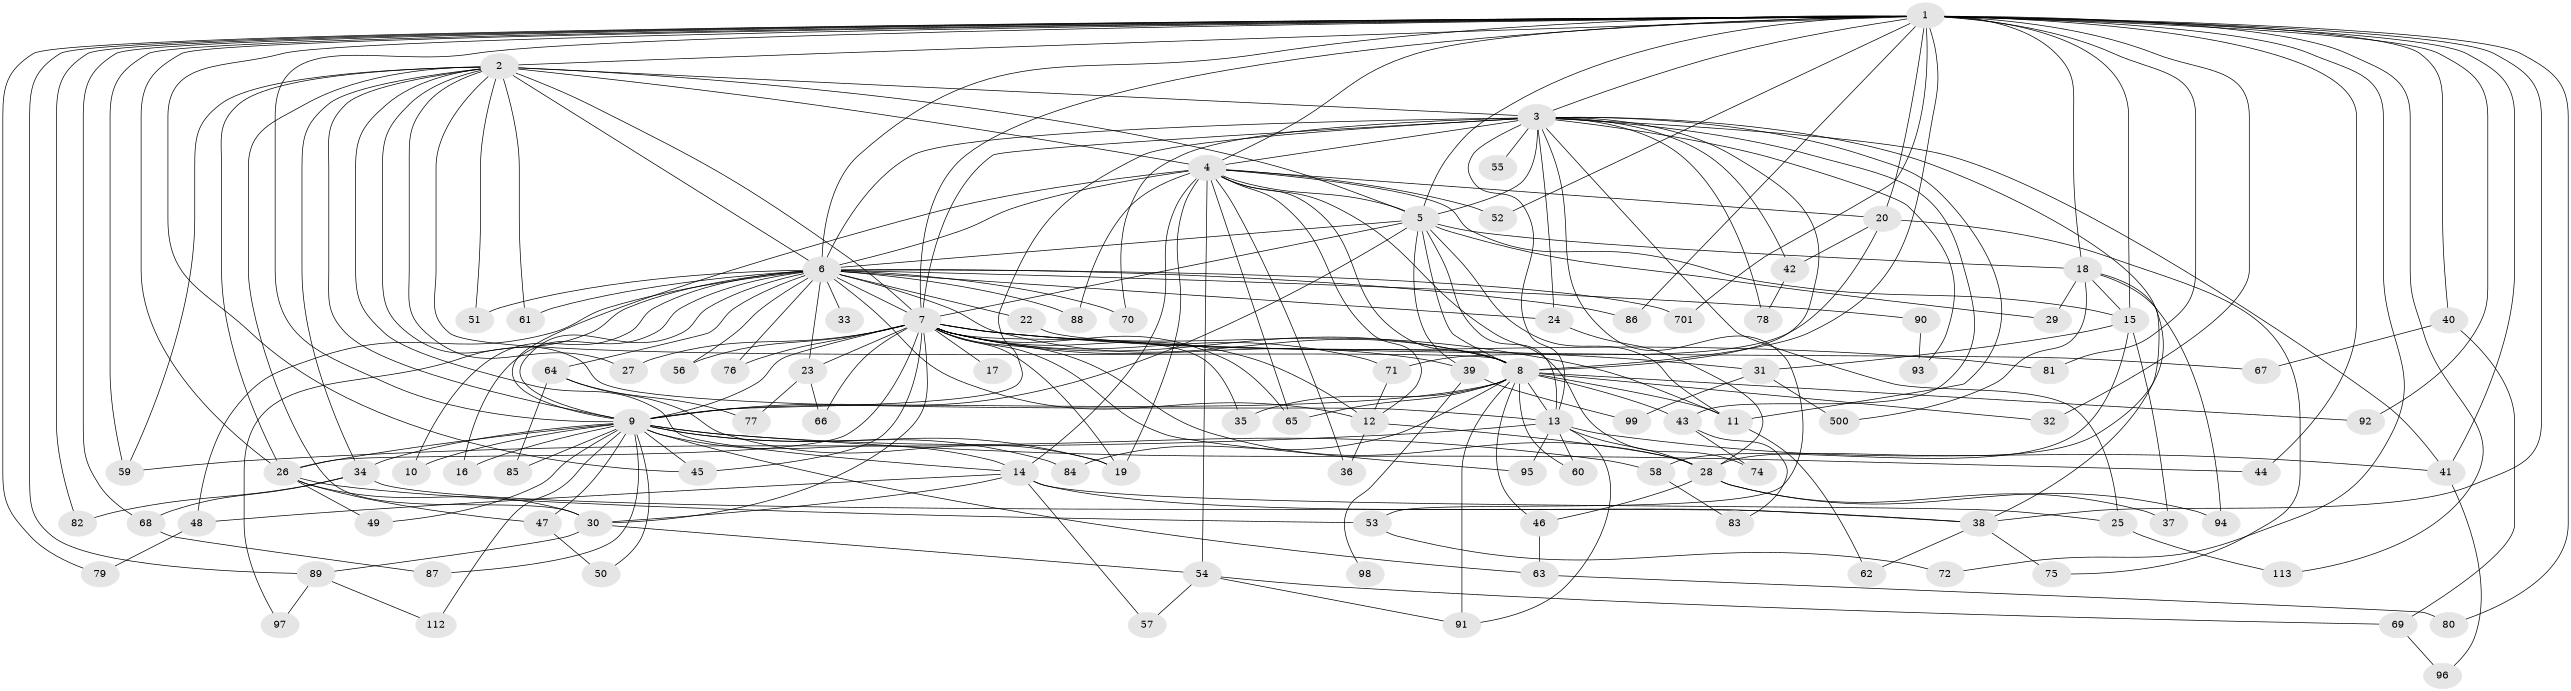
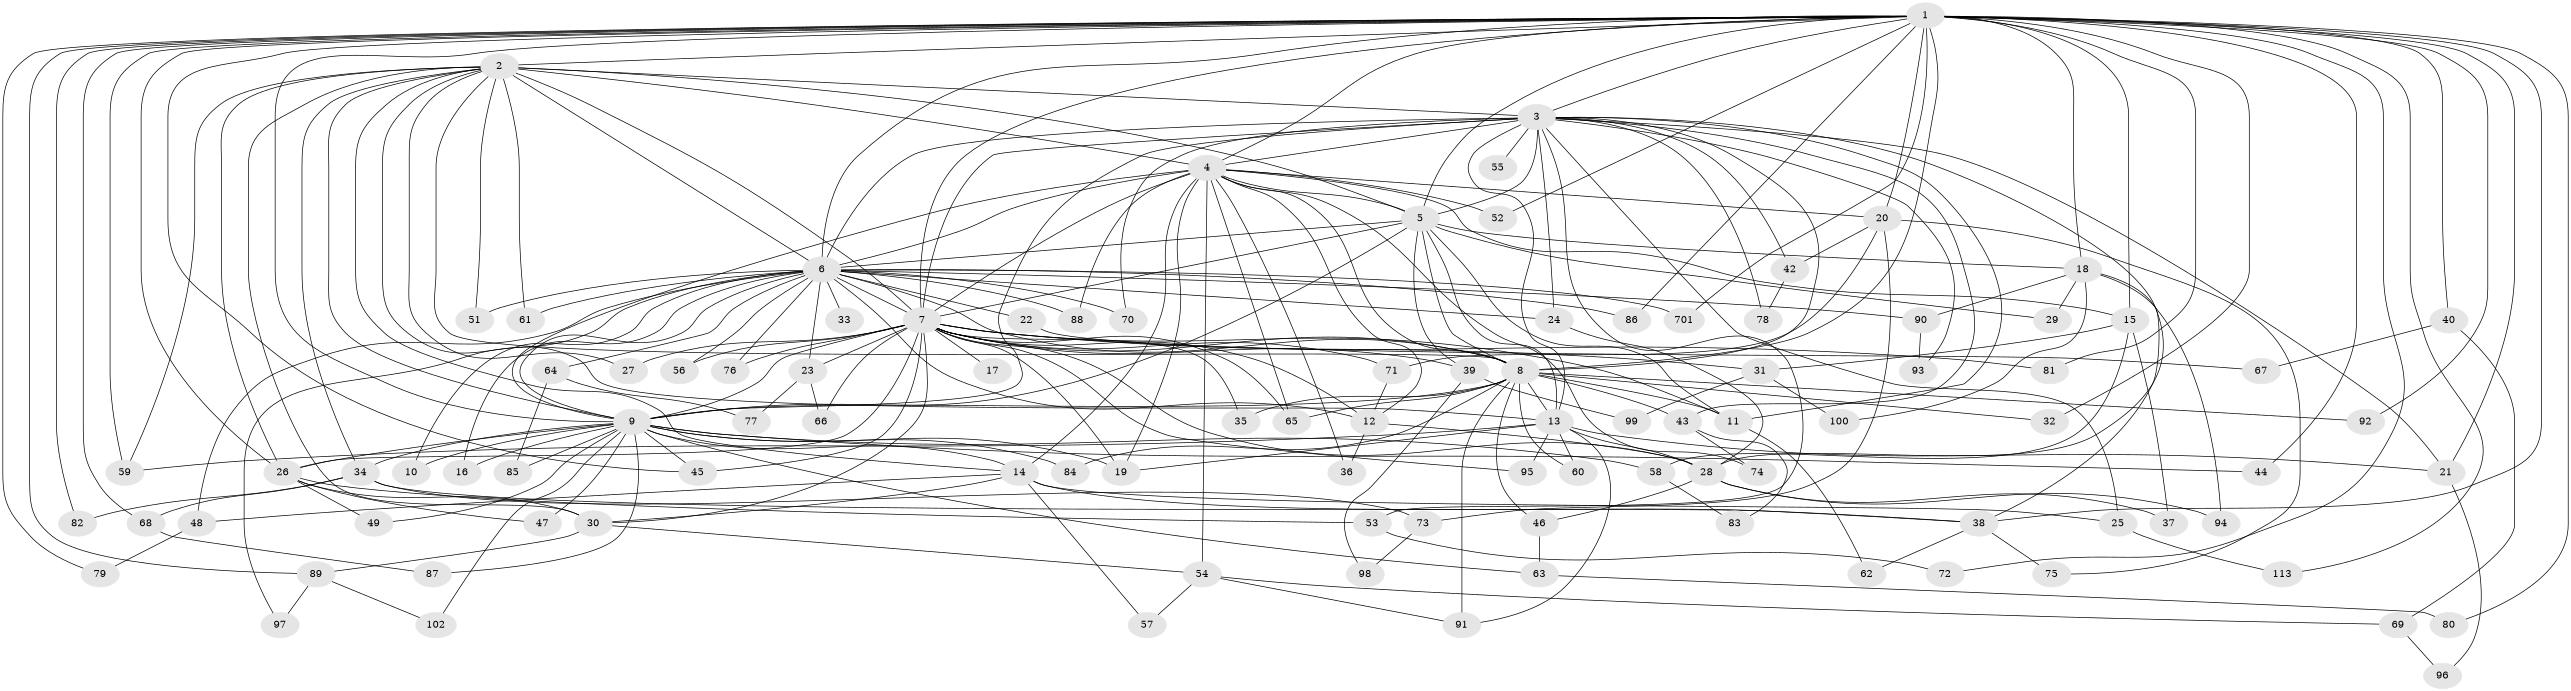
none -> (1058, 233)
(2106, 295) -> (2005, 294)
(1839, 422) -> (1839, 422)
(859, 452) -> (1427, 437)
(2446, 473) -> (2446, 473)
none -> (1423, 524)
(601, 574) -> none
(436, 625) -> (436, 625)
